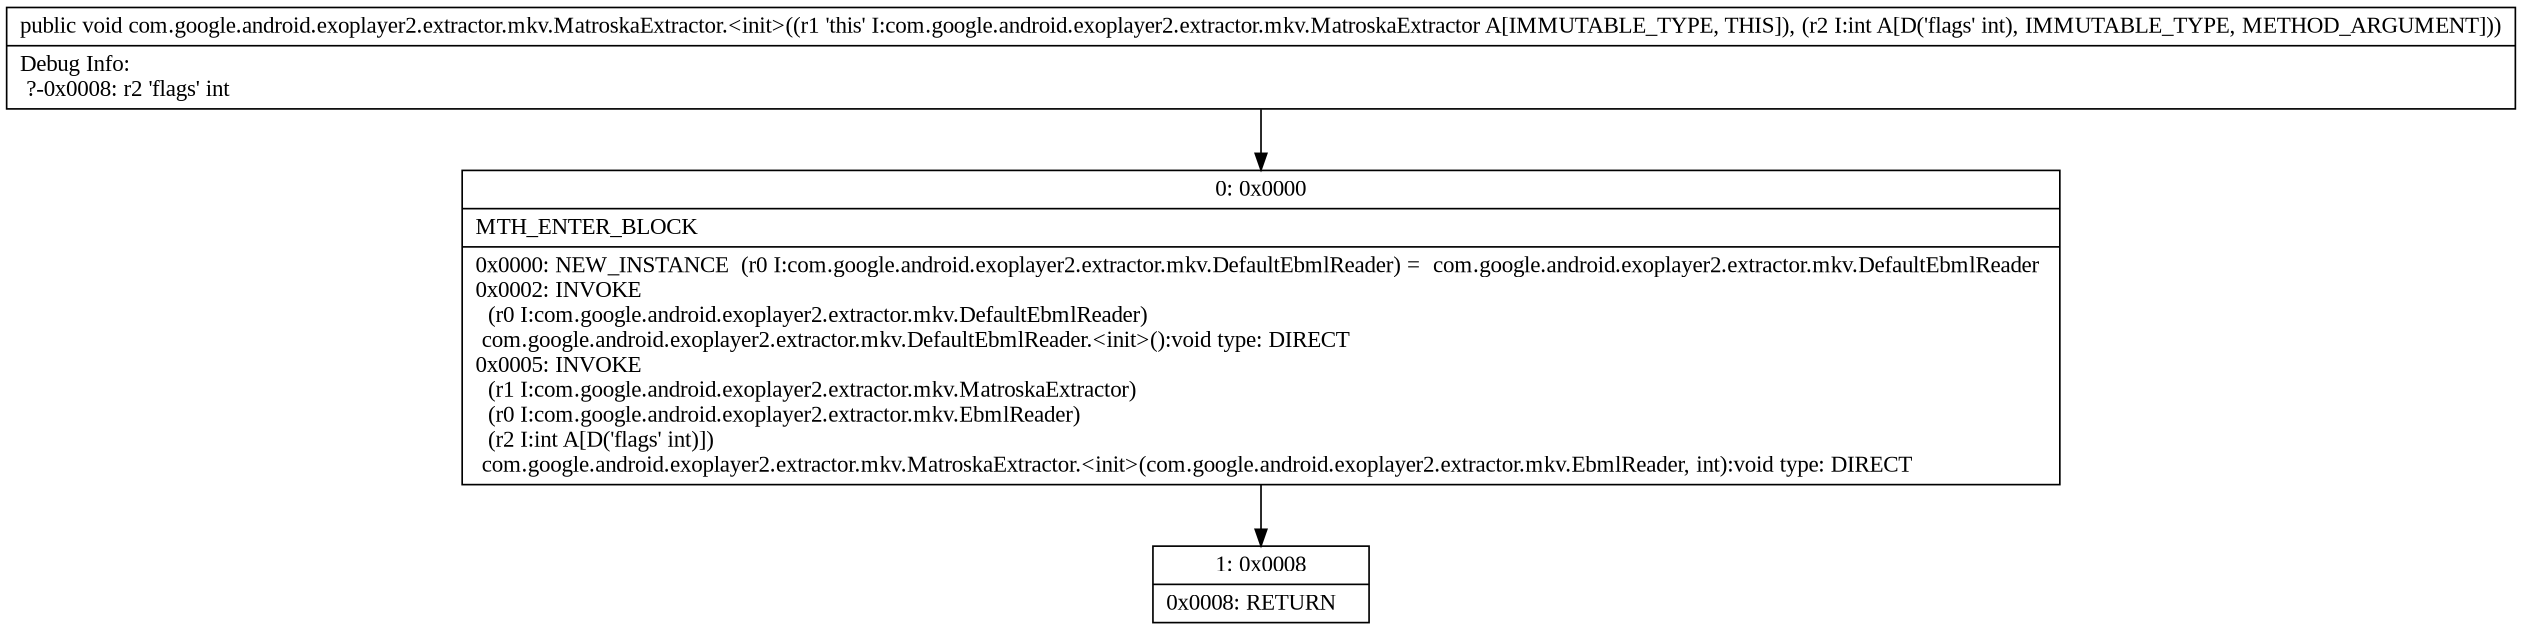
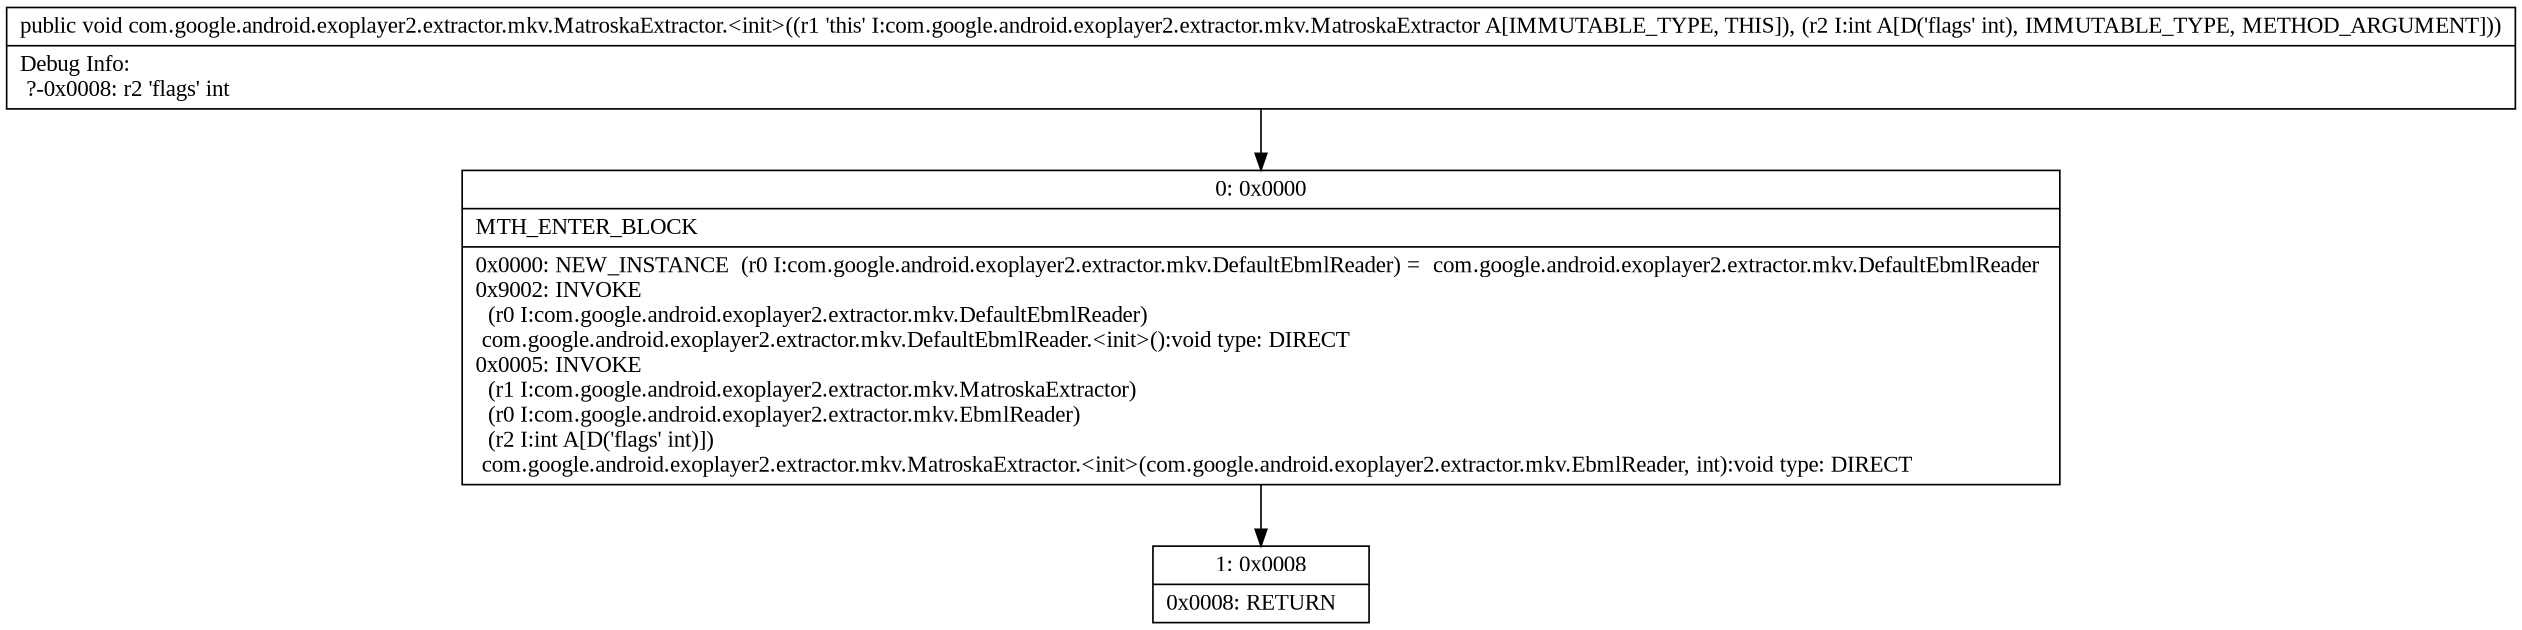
(565, 290) -> (565, 290)
